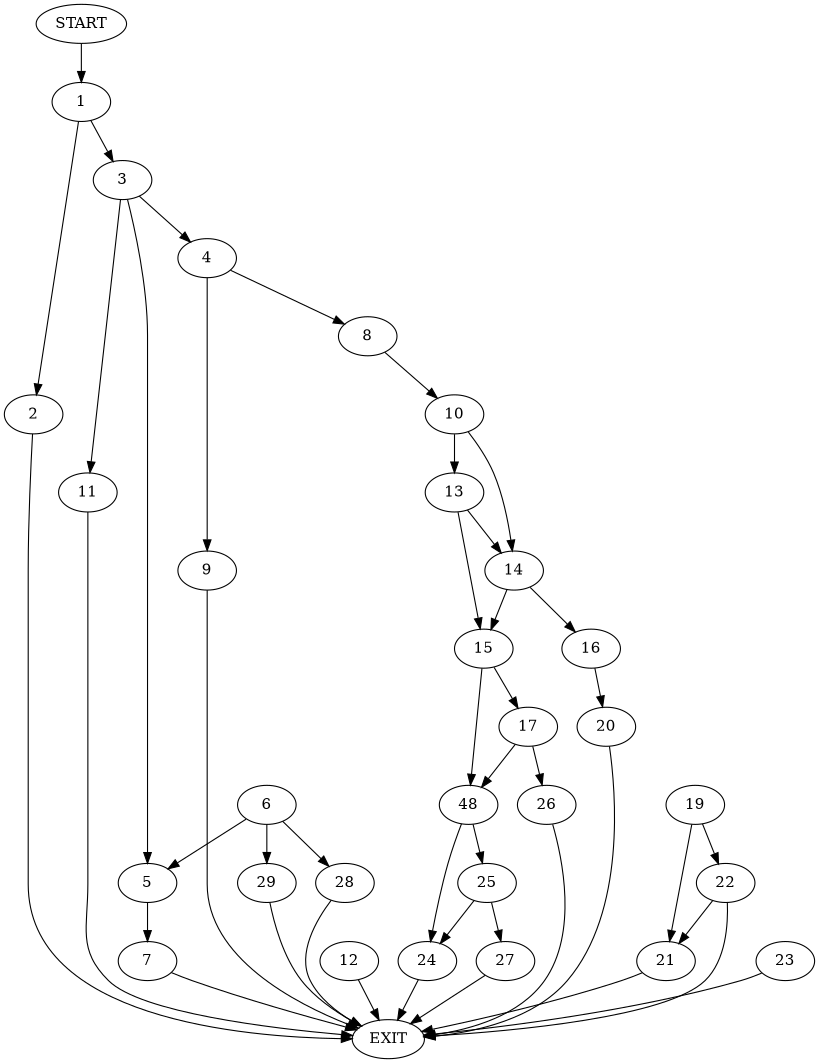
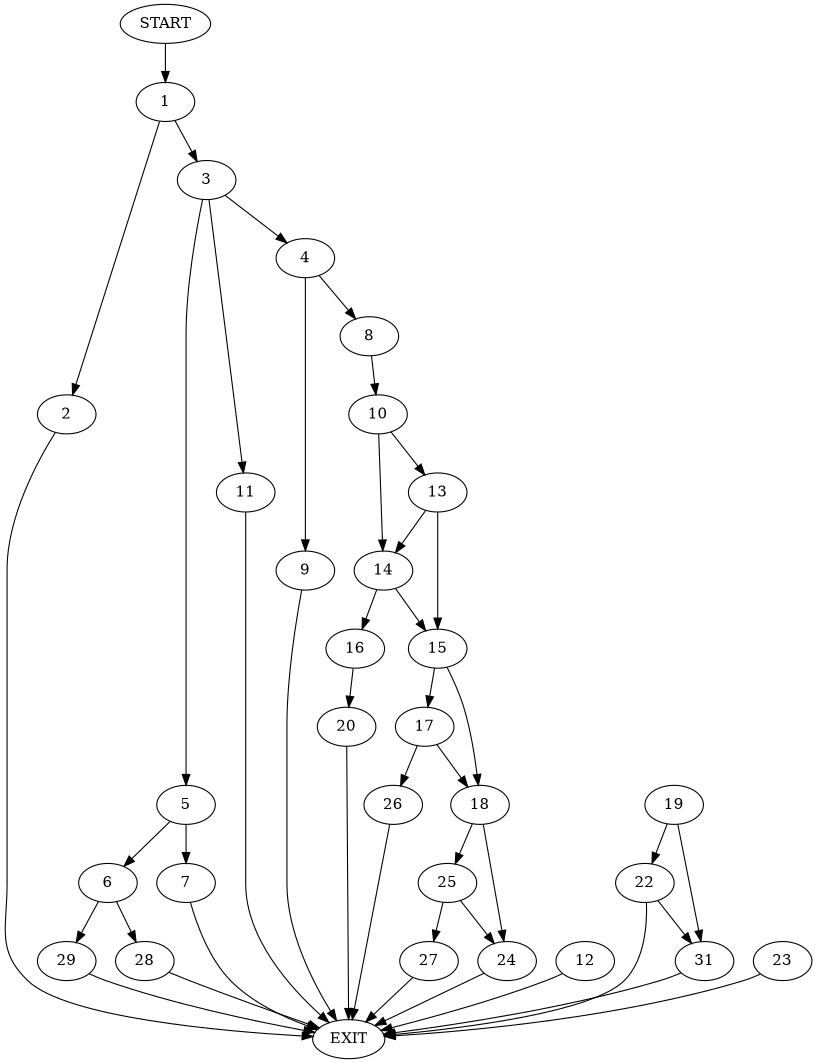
(469, 805) -> (480, 805)
(215, 839) -> (151, 840)
(666, 961) -> (705, 961)
